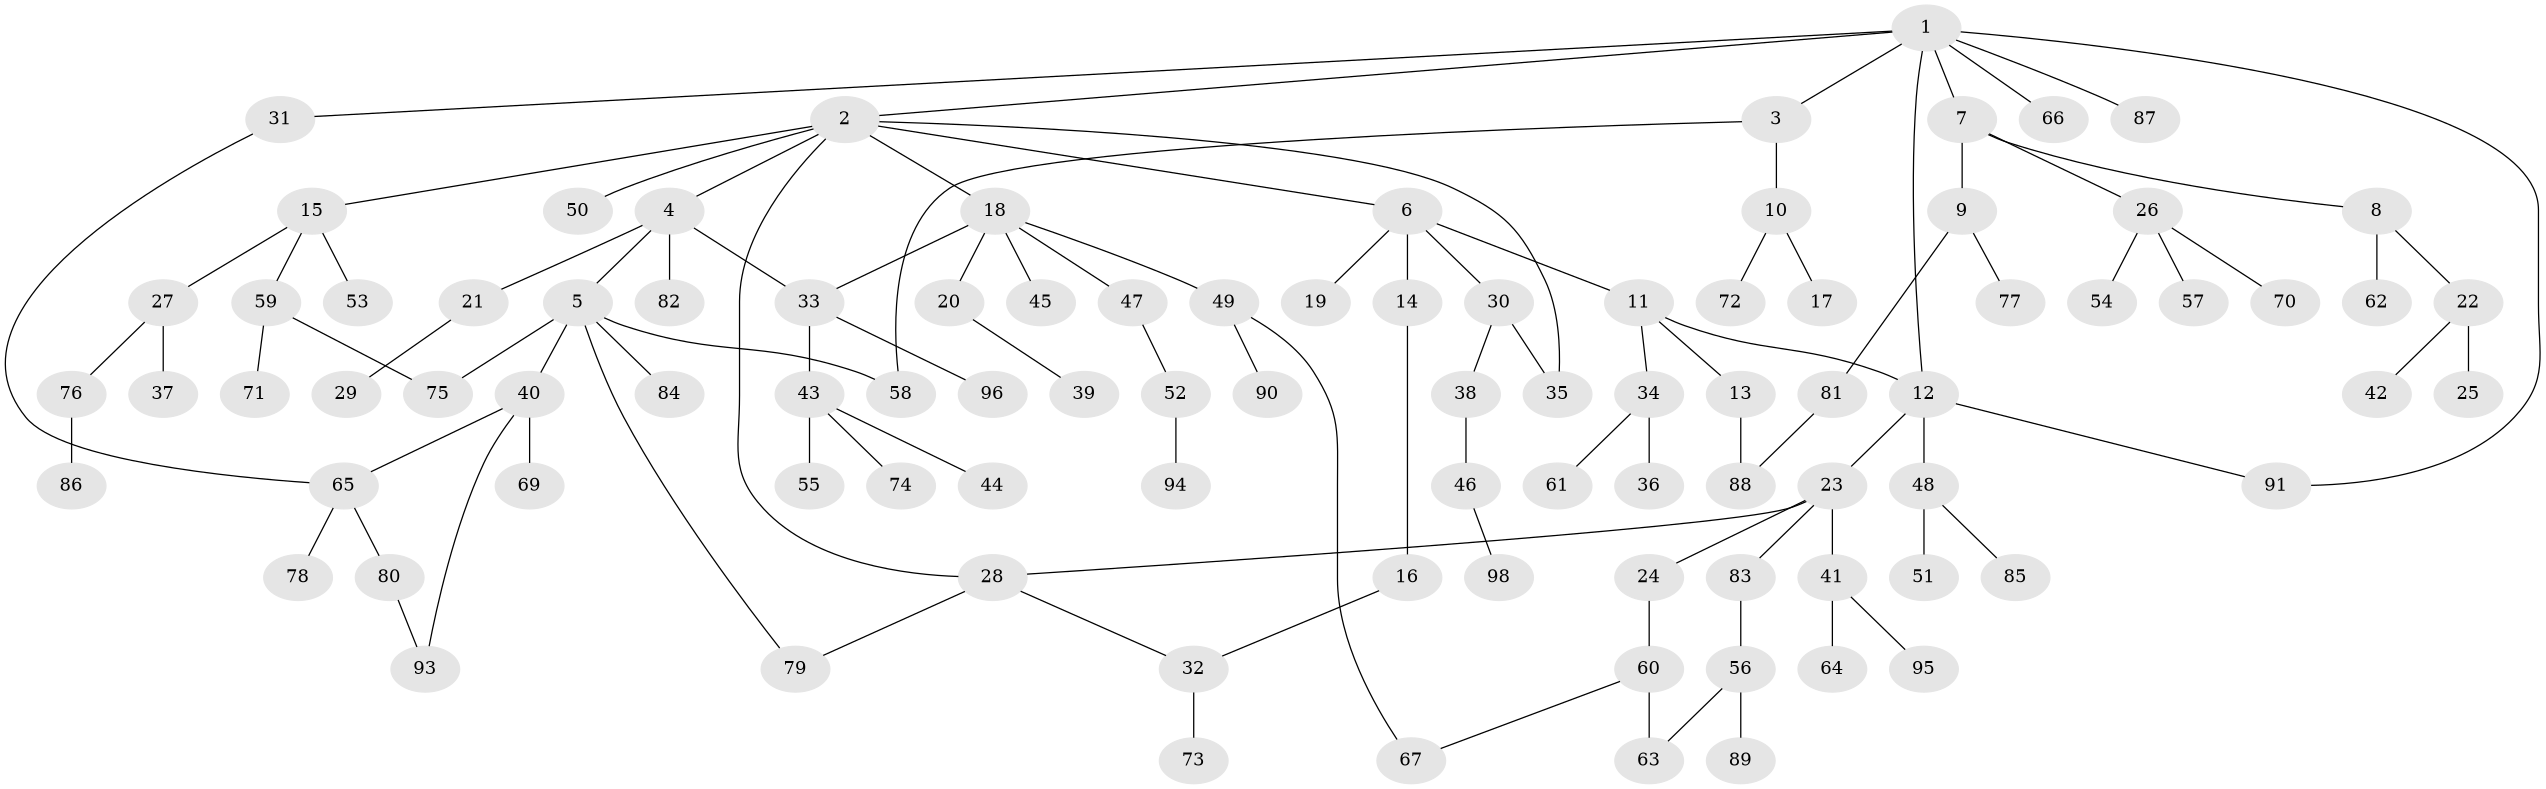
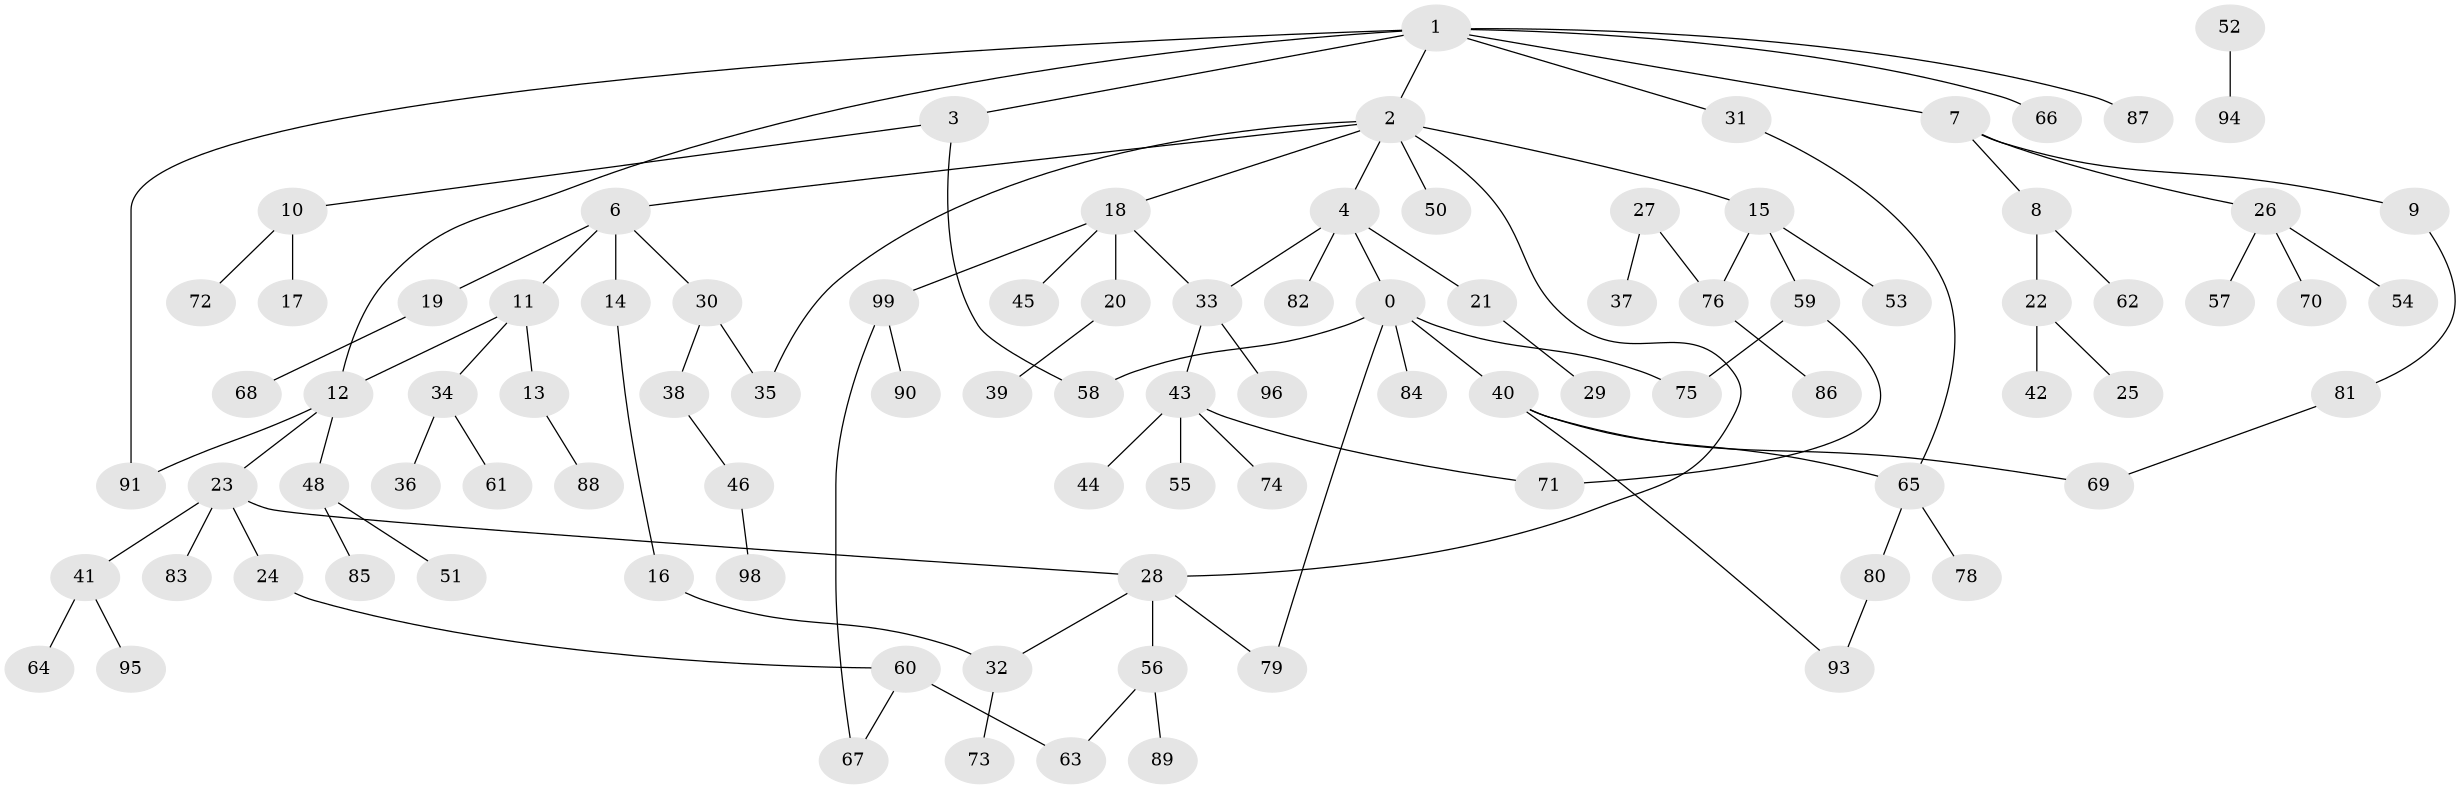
(238, 257) -> (1737, 257)
(578, 303) -> (1391, 303)
(1133, 303) -> none
(1224, 303) -> (884, 303)
(2010, 303) -> none
none -> (247, 394)
(1787, 440) -> (2222, 440)
none -> (1359, 453)
(1741, 624) -> (1153, 624)
